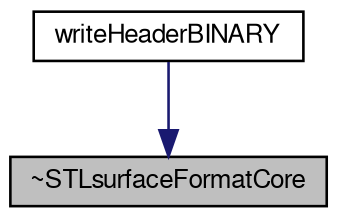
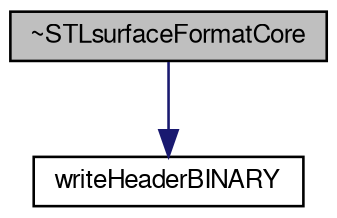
(169, 96) -> (169, 96)
